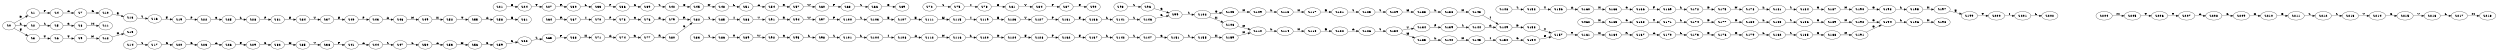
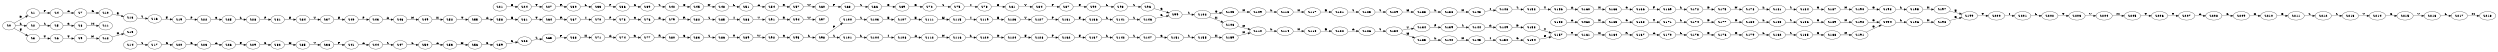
none -> (915, 7)
none -> (1106, 7)
none -> (2077, 16)
(1489, 19) -> (1489, 11)
none -> (1955, 19)
none -> (536, 20)
(833, 20) -> (834, 29)
none -> (1559, 22)
(1888, 22) -> (1888, 22)
(683, 29) -> (683, 38)
